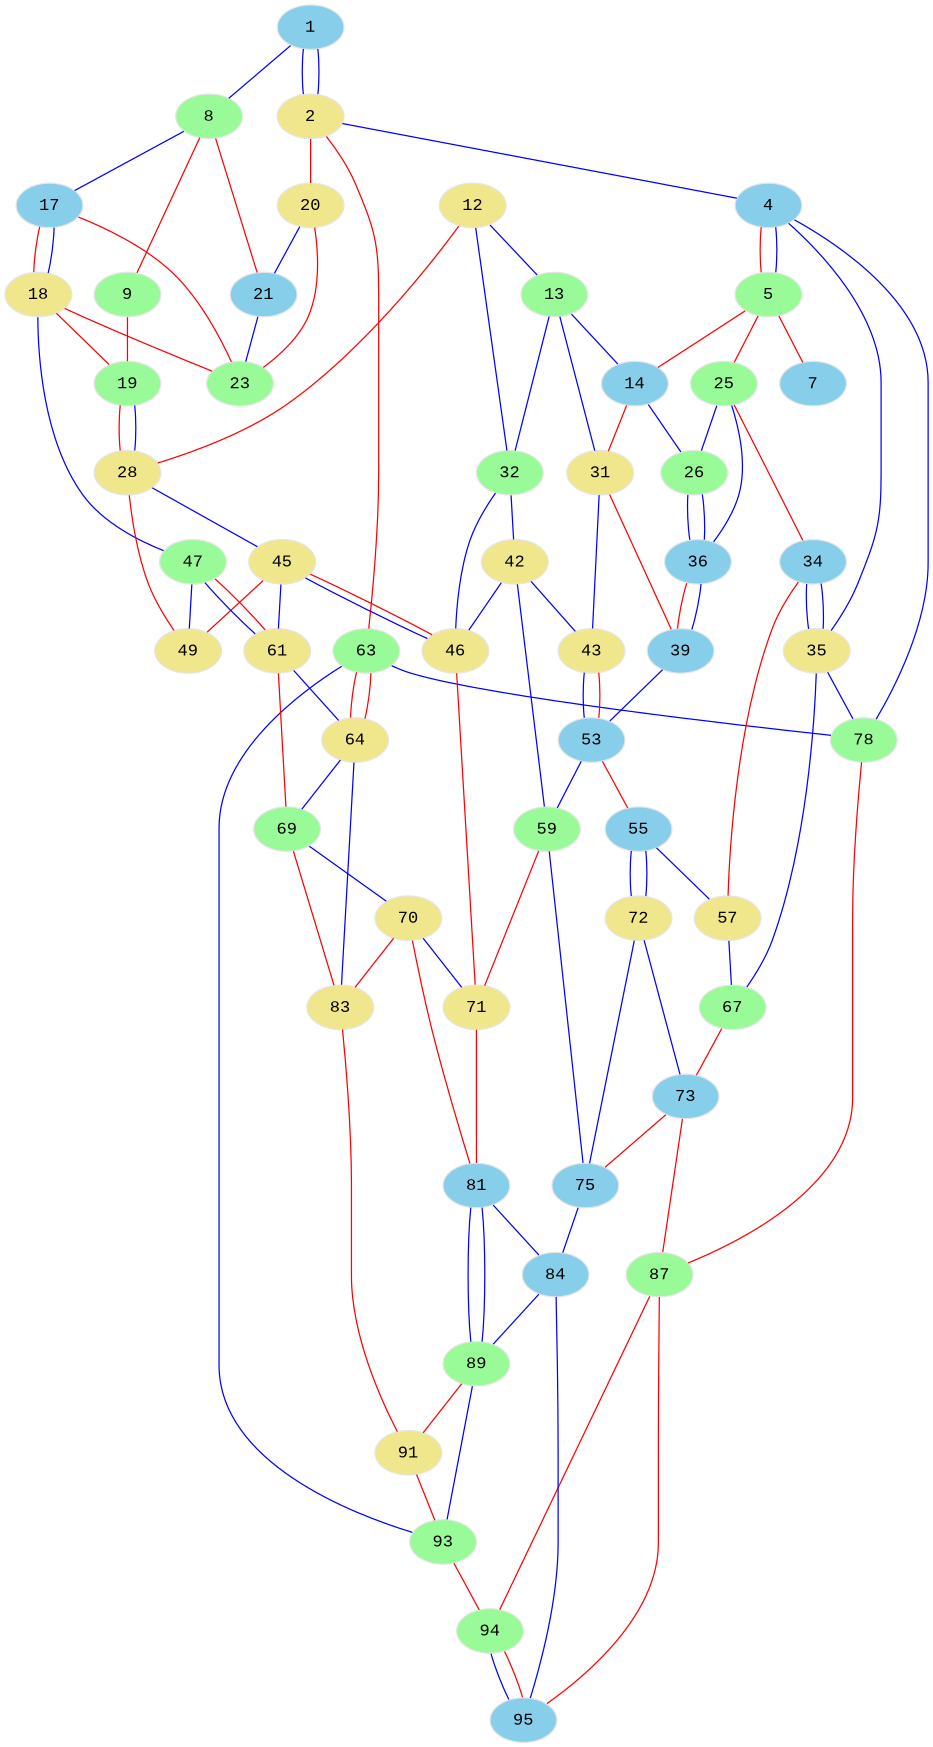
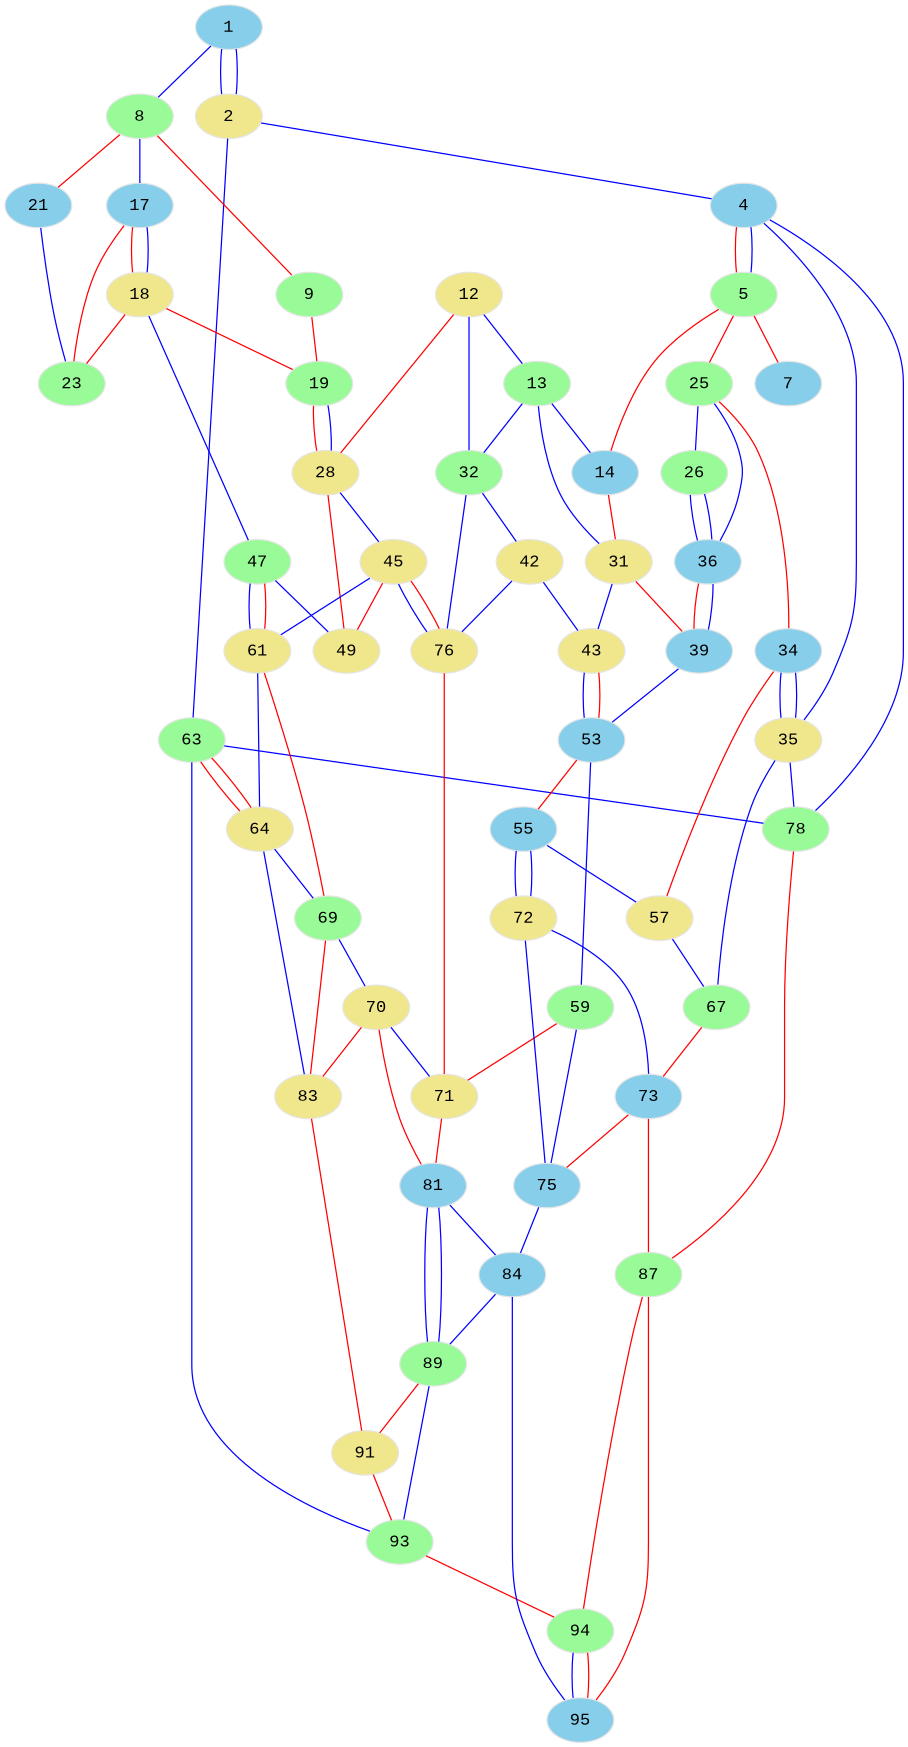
(311, 205) -> none
(379, 377) -> (210, 428)
(665, 428) -> none
(455, 651) -> (444, 651)
(530, 684) -> none
